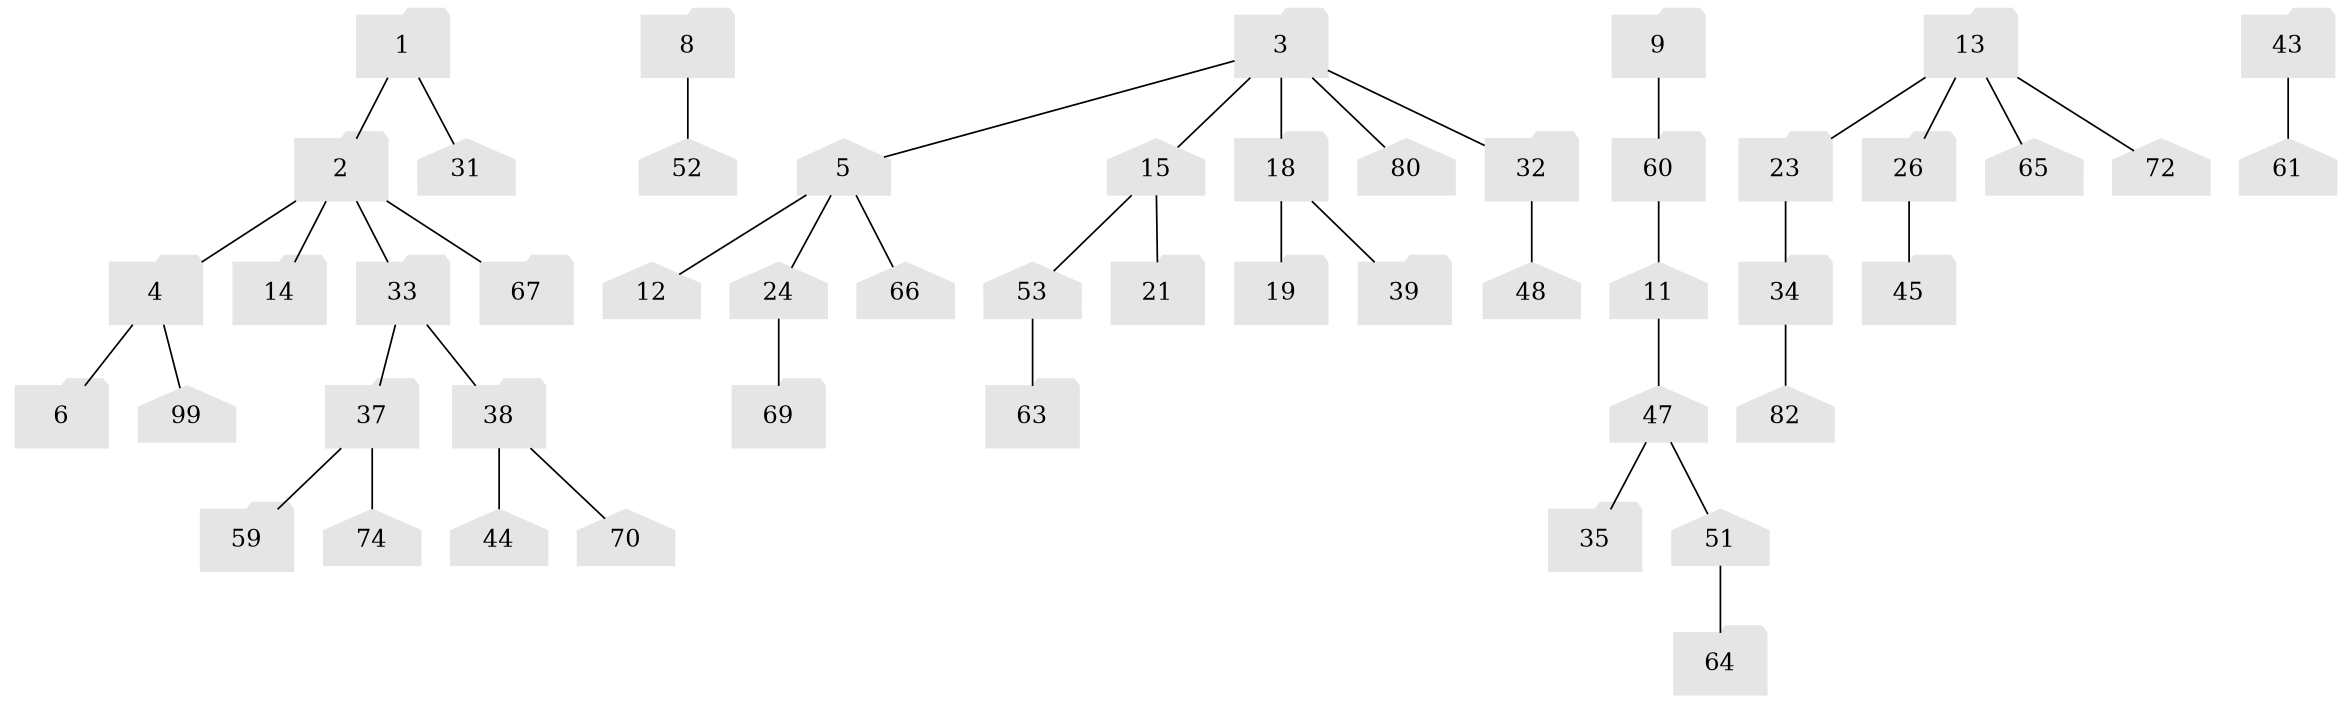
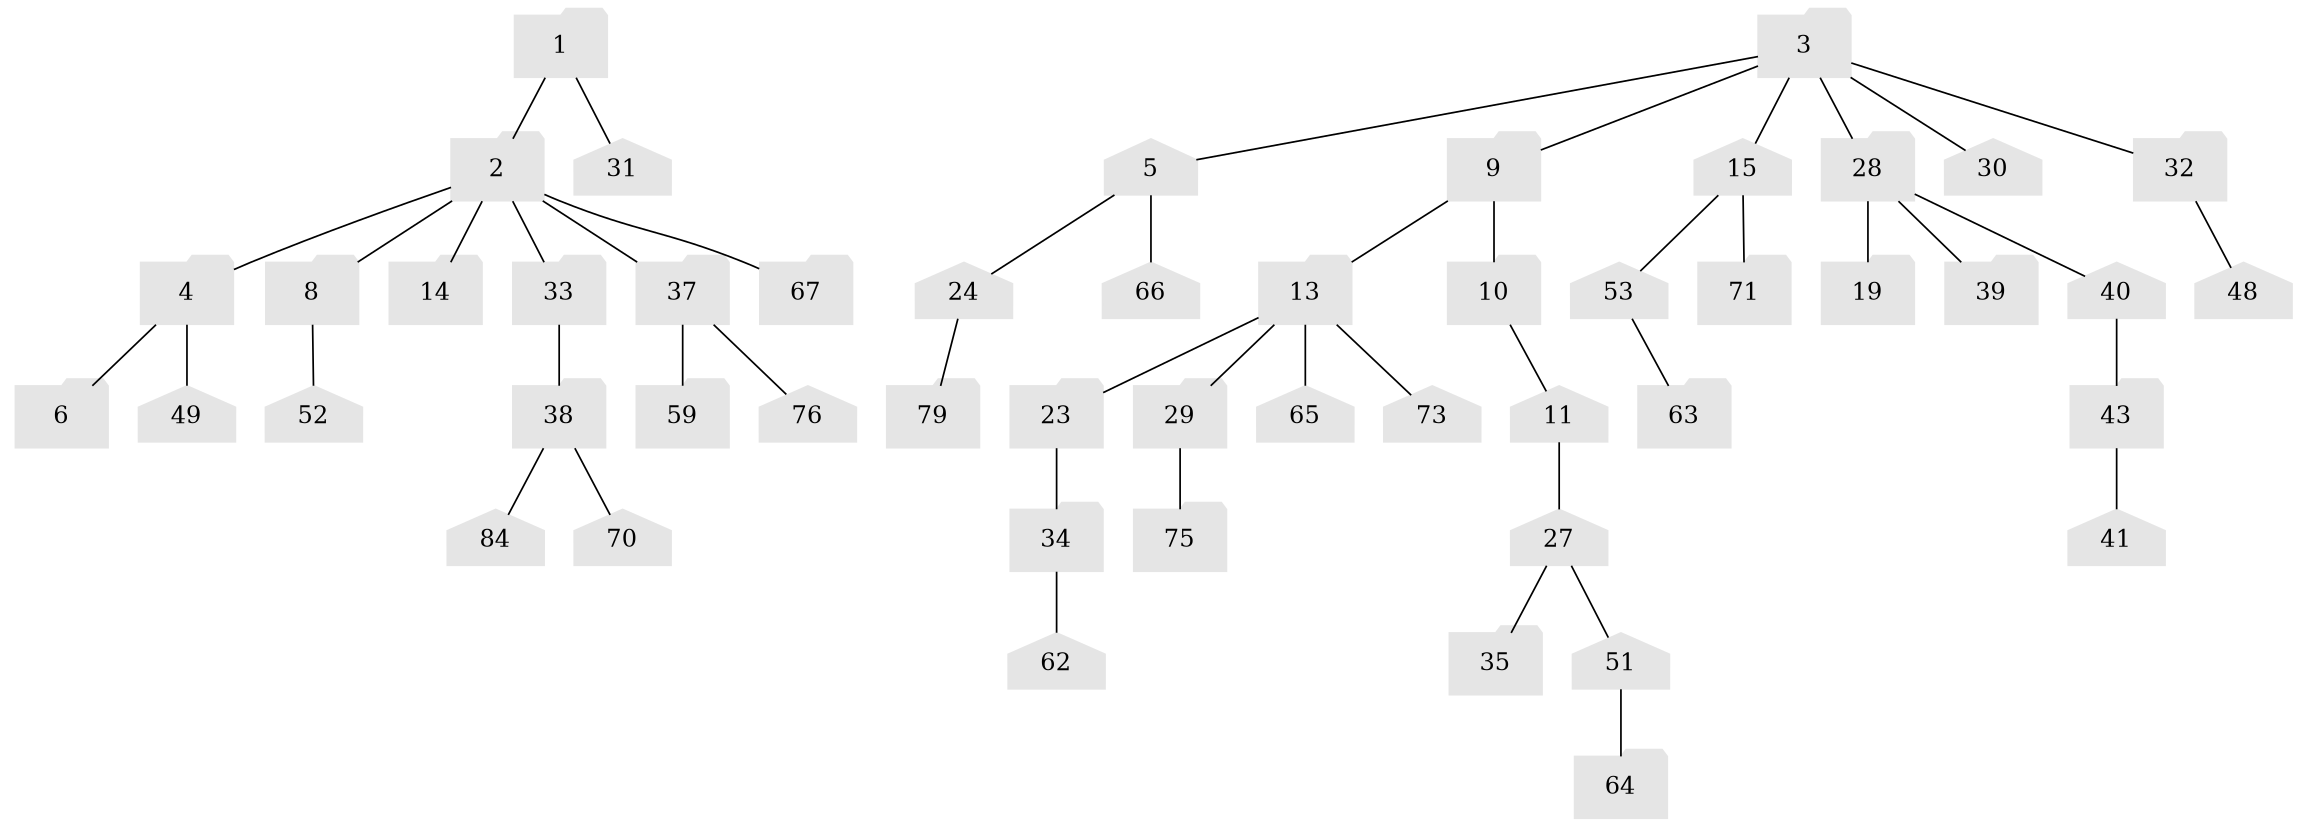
none -> (1649, 108)
(1281, 170) -> (1868, 170)
(1407, 170) -> (1993, 170)
(1659, 170) -> (1494, 293)
(1909, 170) -> (1180, 417)
(2161, 170) -> (1432, 417)
(2288, 170) -> (2117, 540)
none -> (405, 232)
none -> (1400, 232)
(652, 293) -> none
(1158, 293) -> (1744, 293)
(1909, 293) -> (1180, 540)
none -> (2117, 293)
(388, 355) -> (590, 232)
(187, 417) -> (187, 417)
(779, 417) -> (933, 417)
(1659, 417) -> (1559, 540)
(1786, 417) -> (1057, 664)
(372, 540) -> (808, 417)
(499, 540) -> (496, 540)
